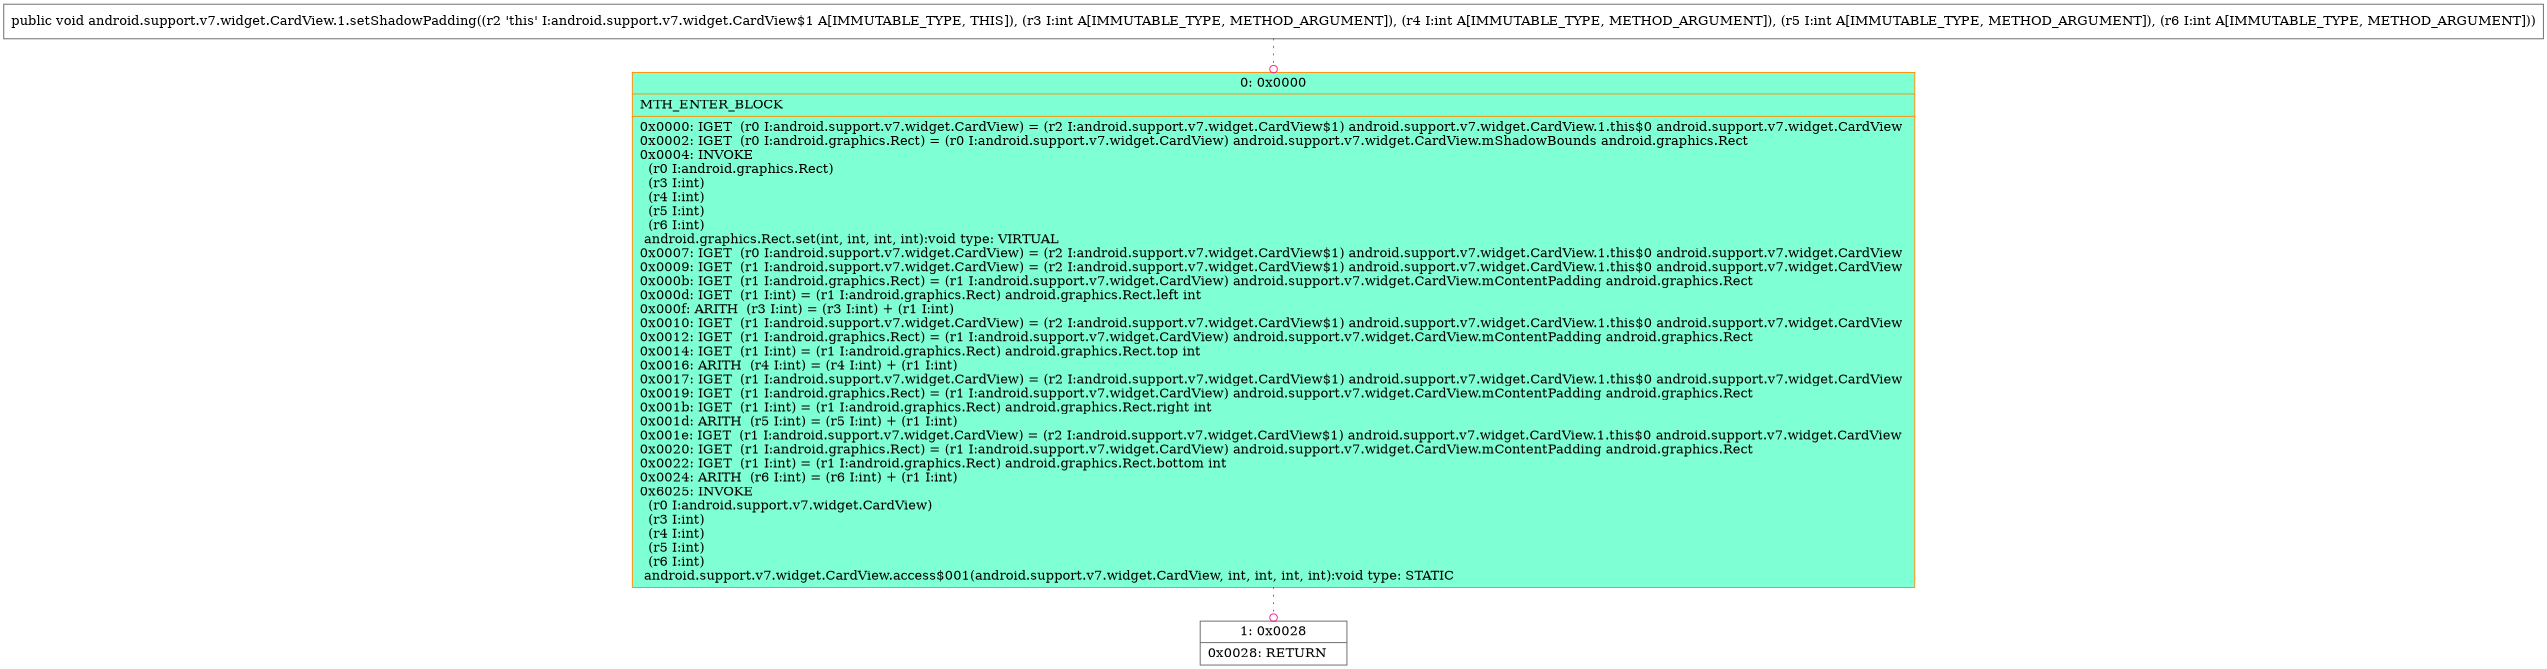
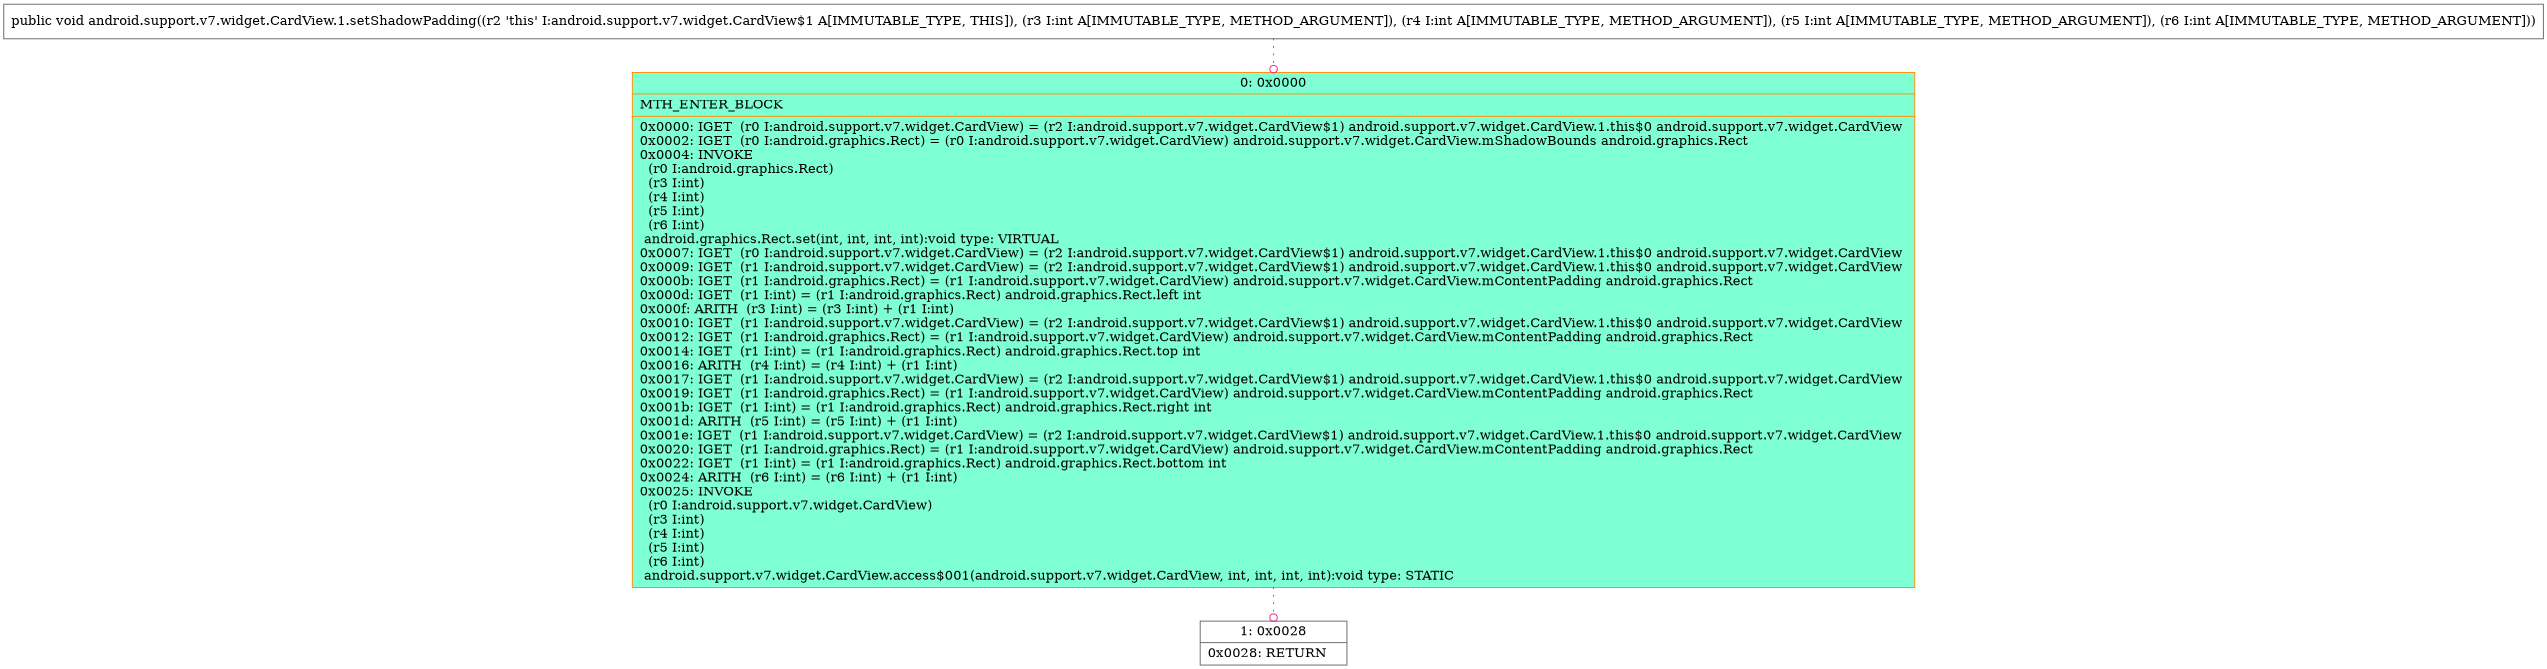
(701, 492) -> (701, 492)
